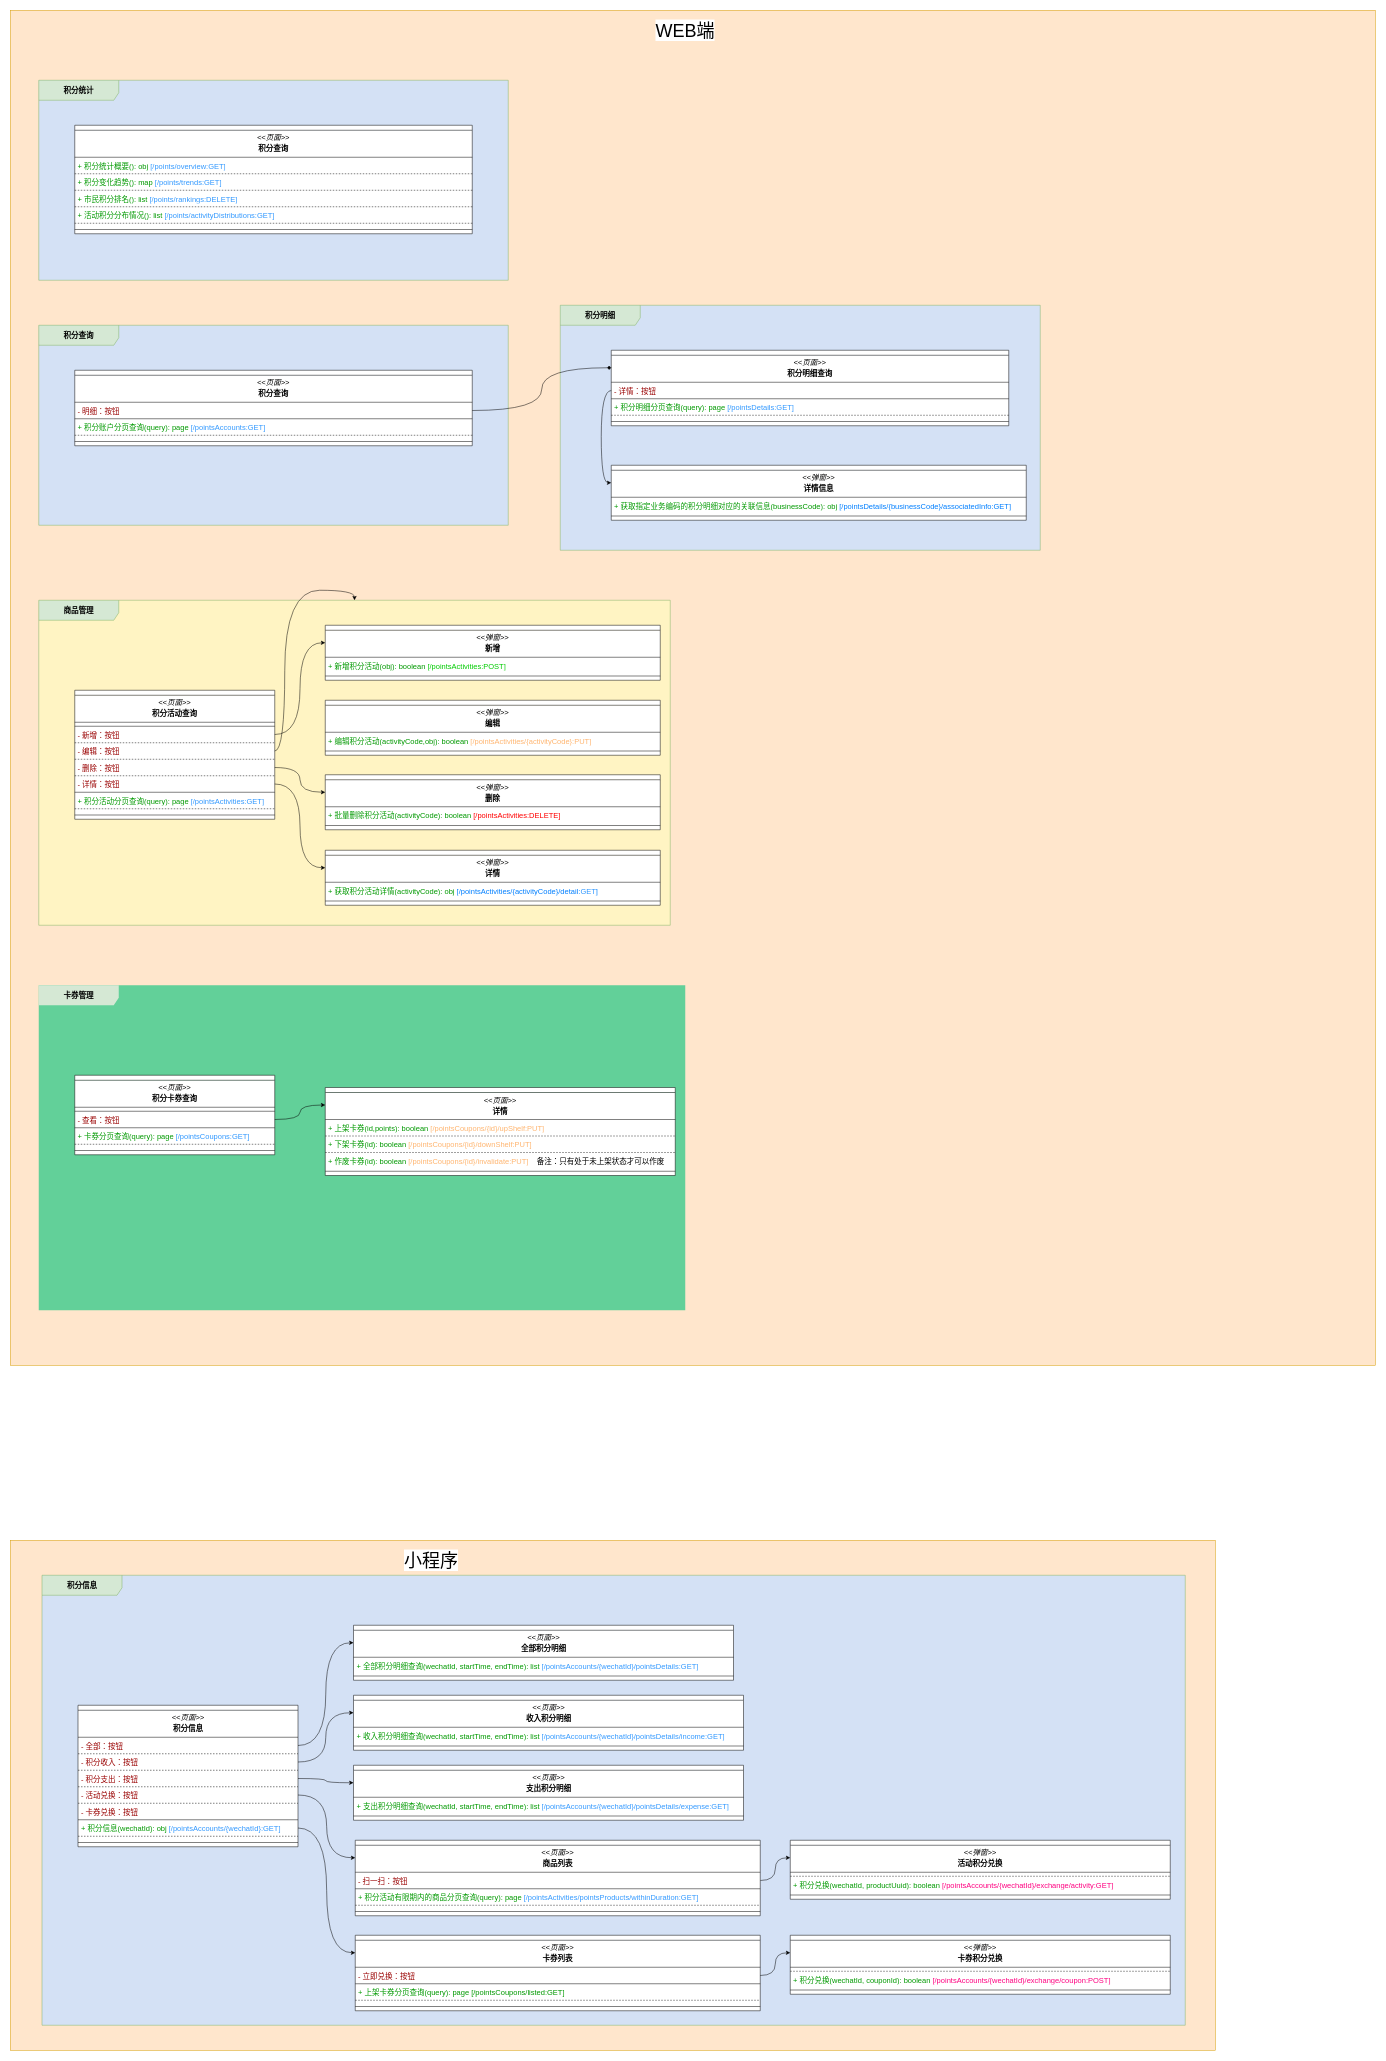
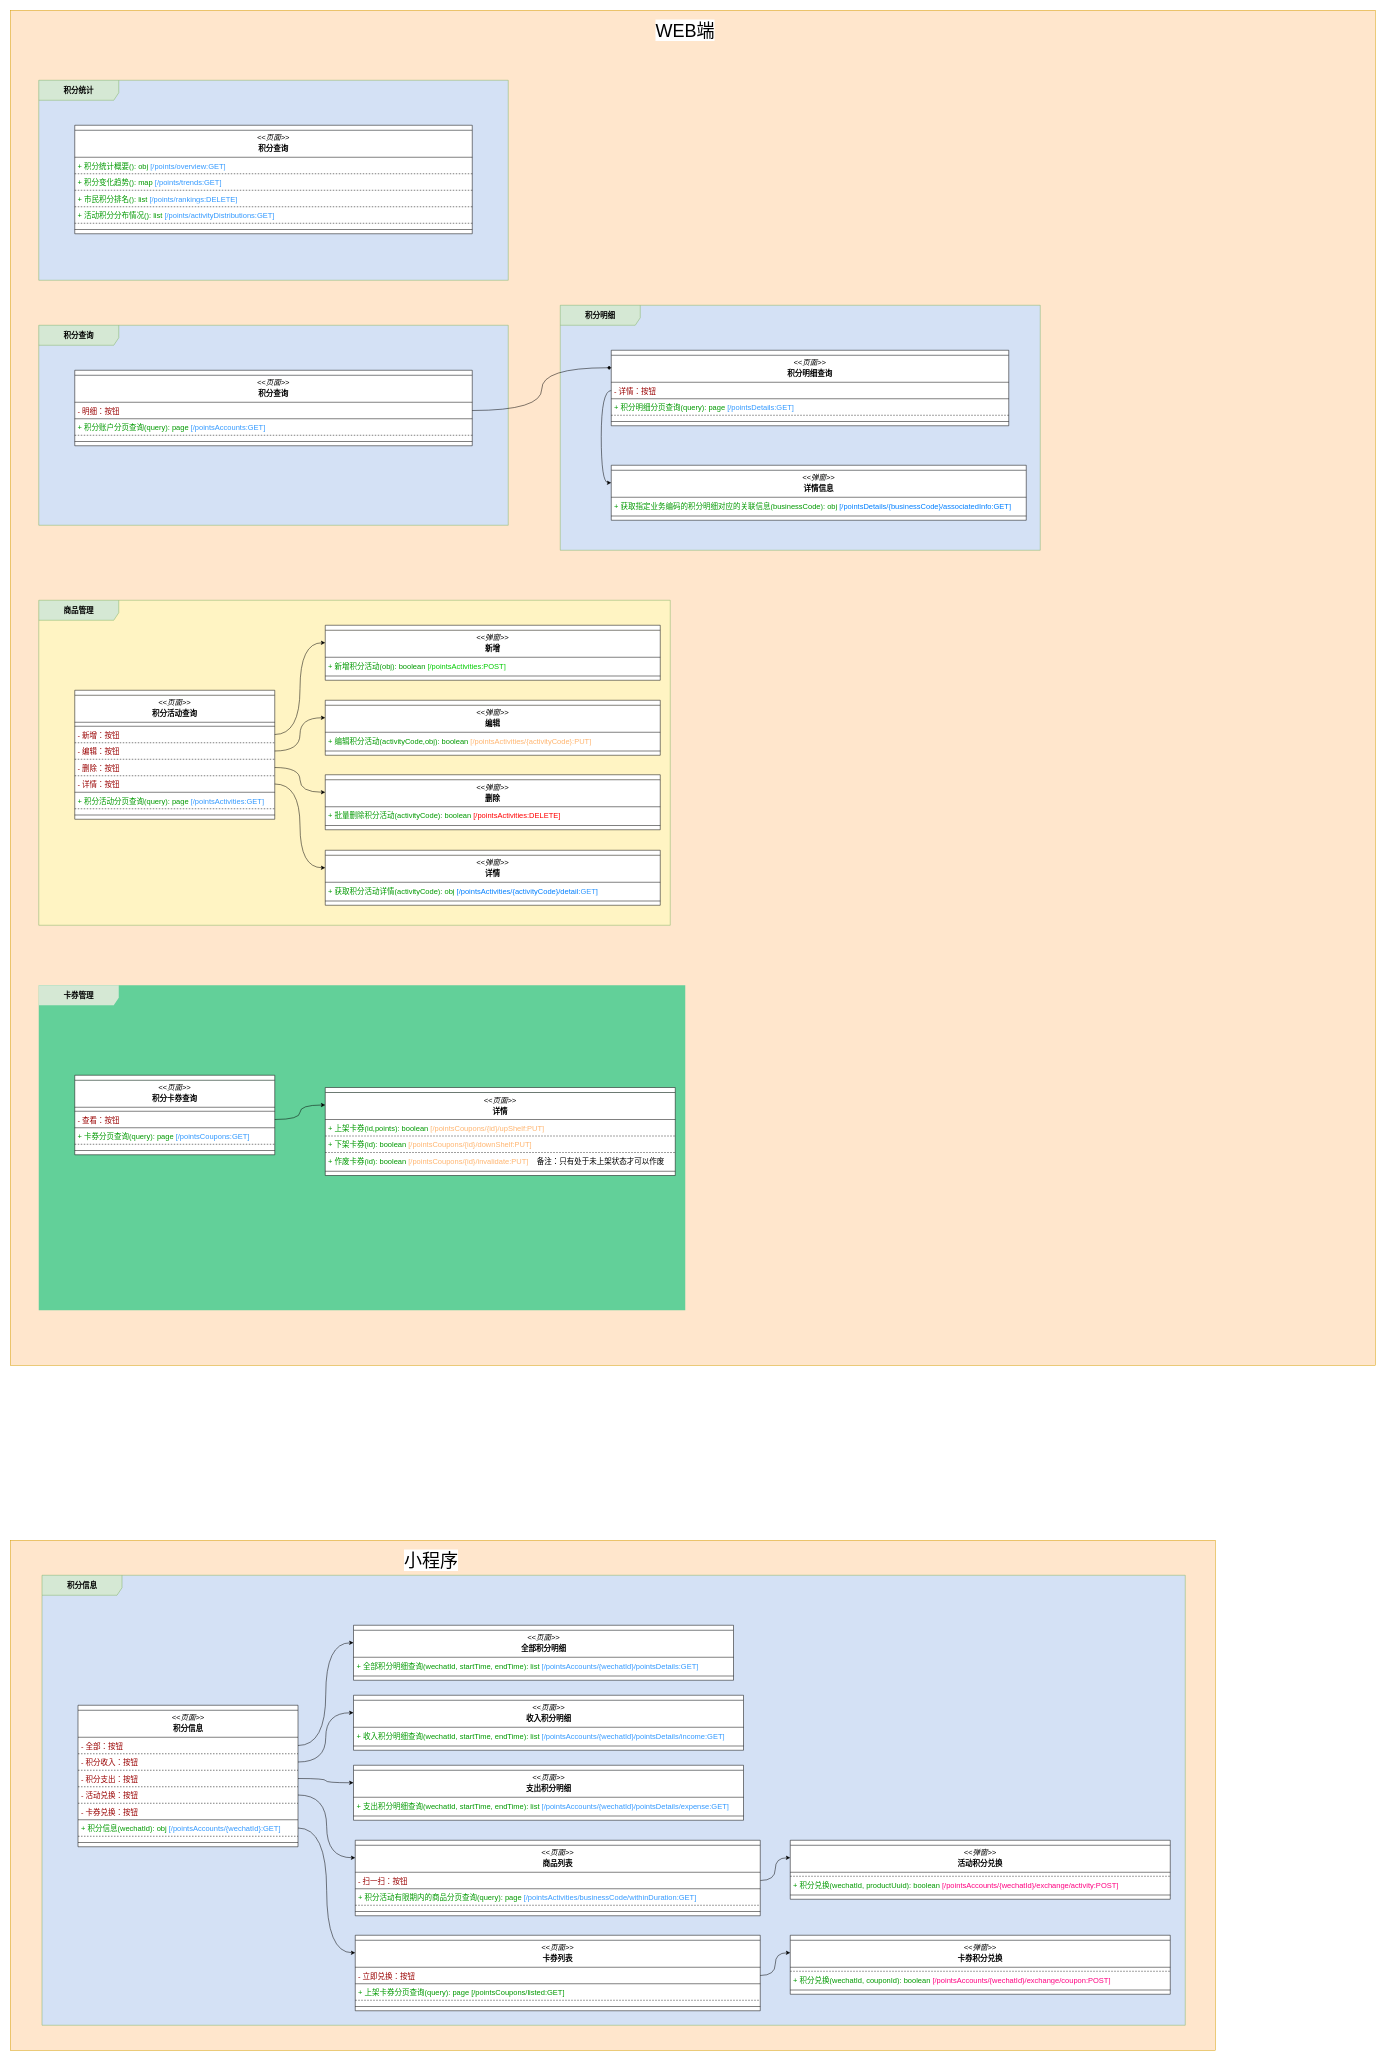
(353, 595) -> (320, 718)
(975, 1885) -> (977, 1885)
(547, 1897) -> (543, 1897)
